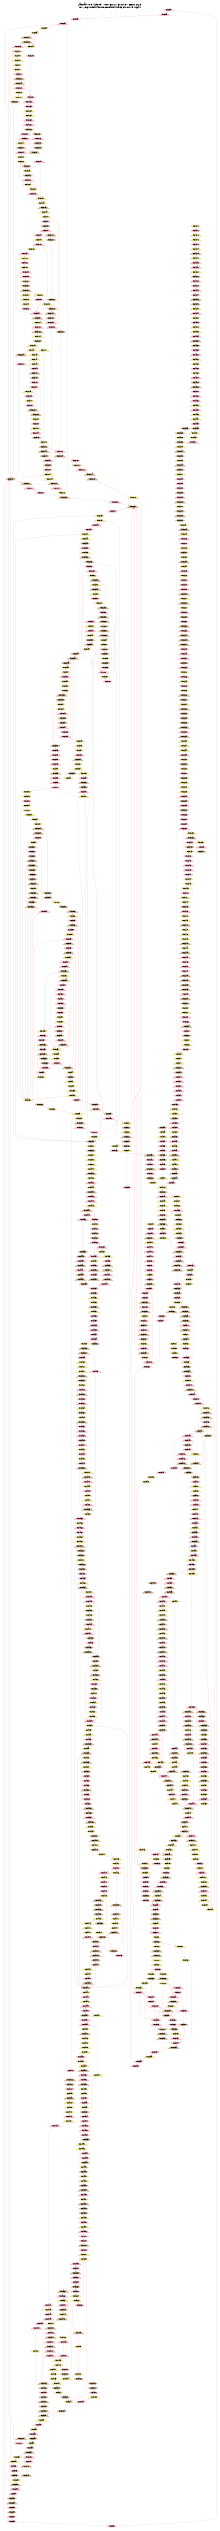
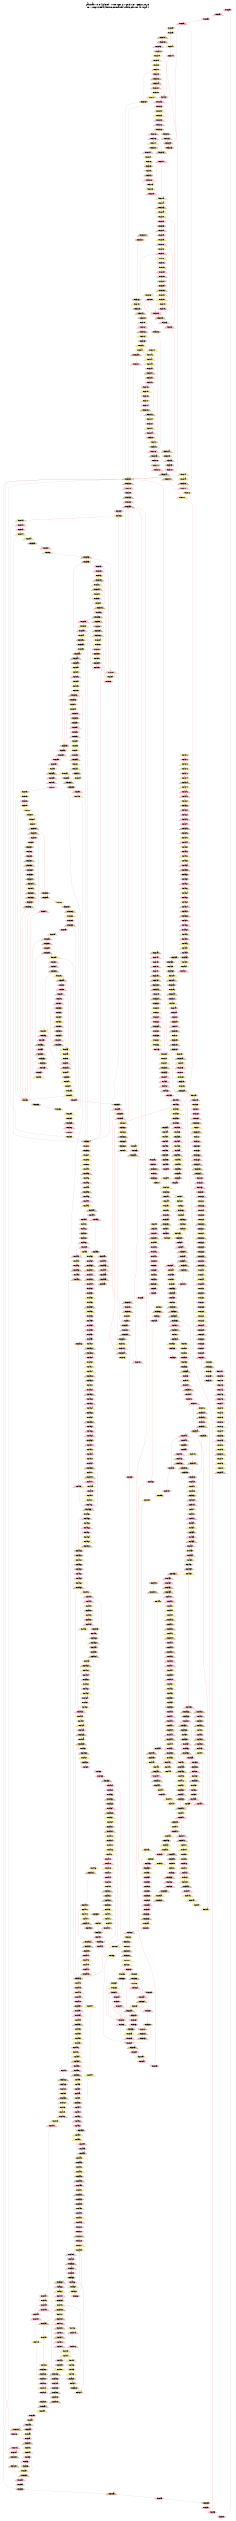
(185, 948) -> none
(88, 1634) -> none
